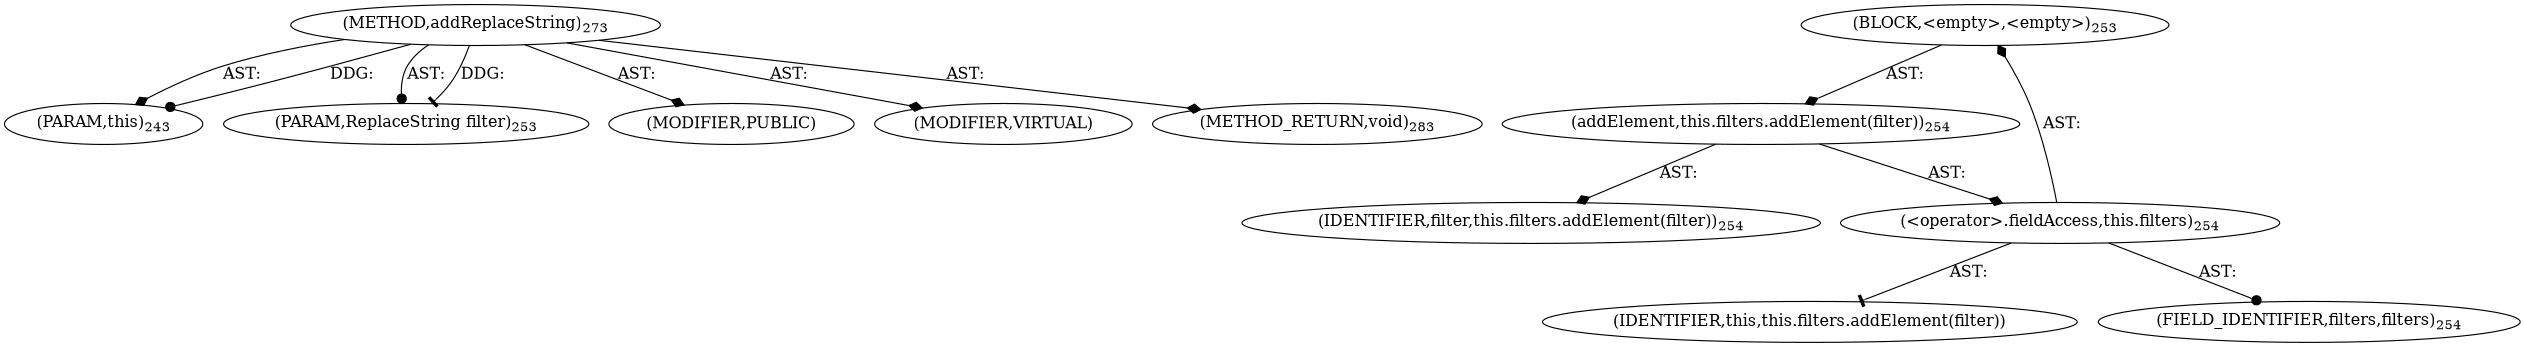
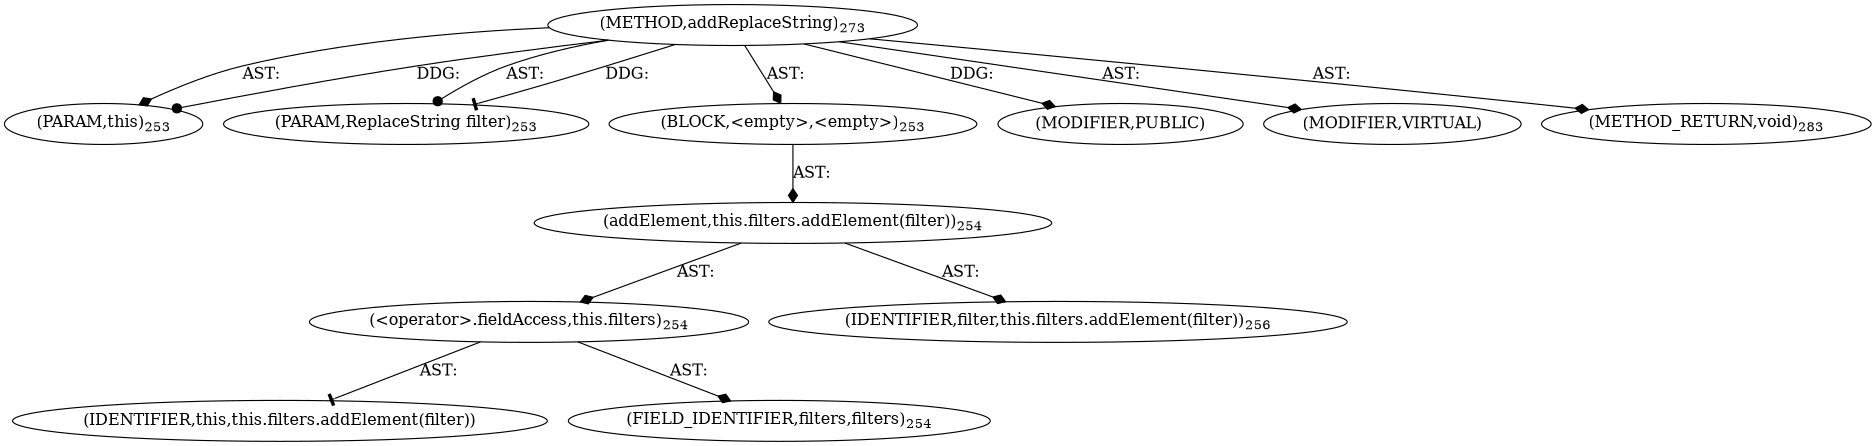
(639, 75) -> (974, 75)
(158, 122) -> (158, 122)
(2038, 127) -> (759, 69)
(1731, 221) -> (1258, 320)
(2180, 271) -> (648, 369)
